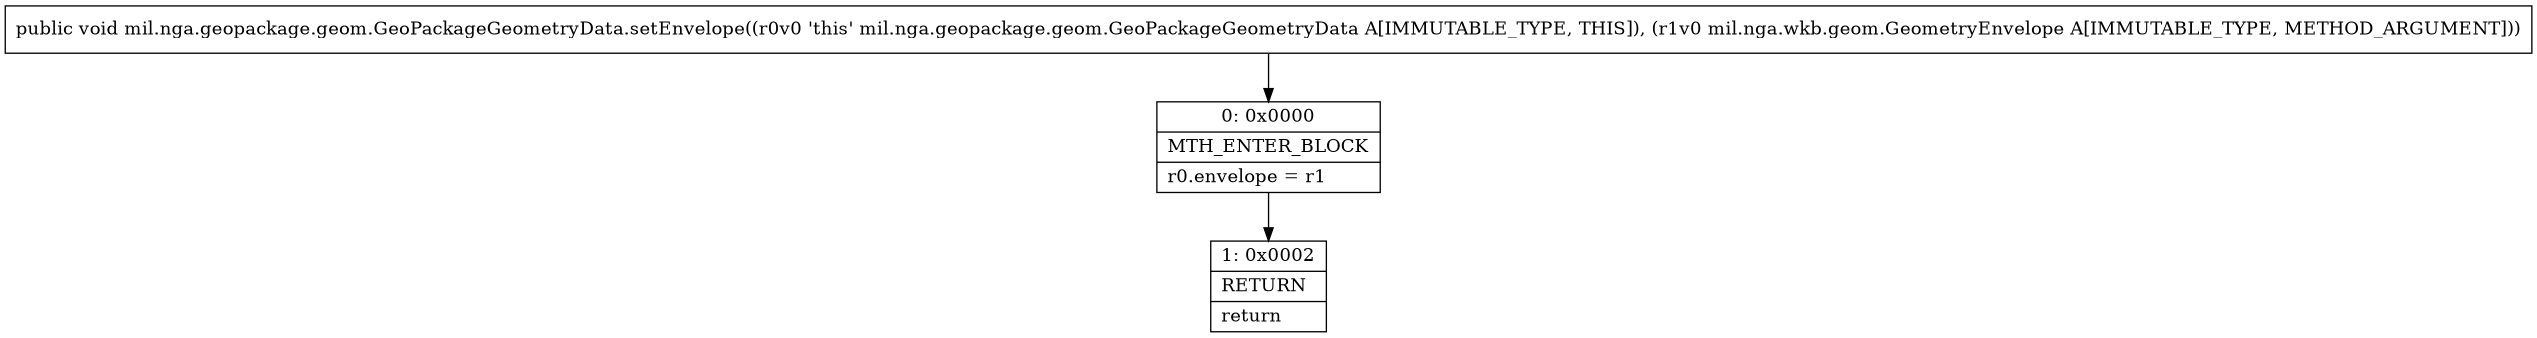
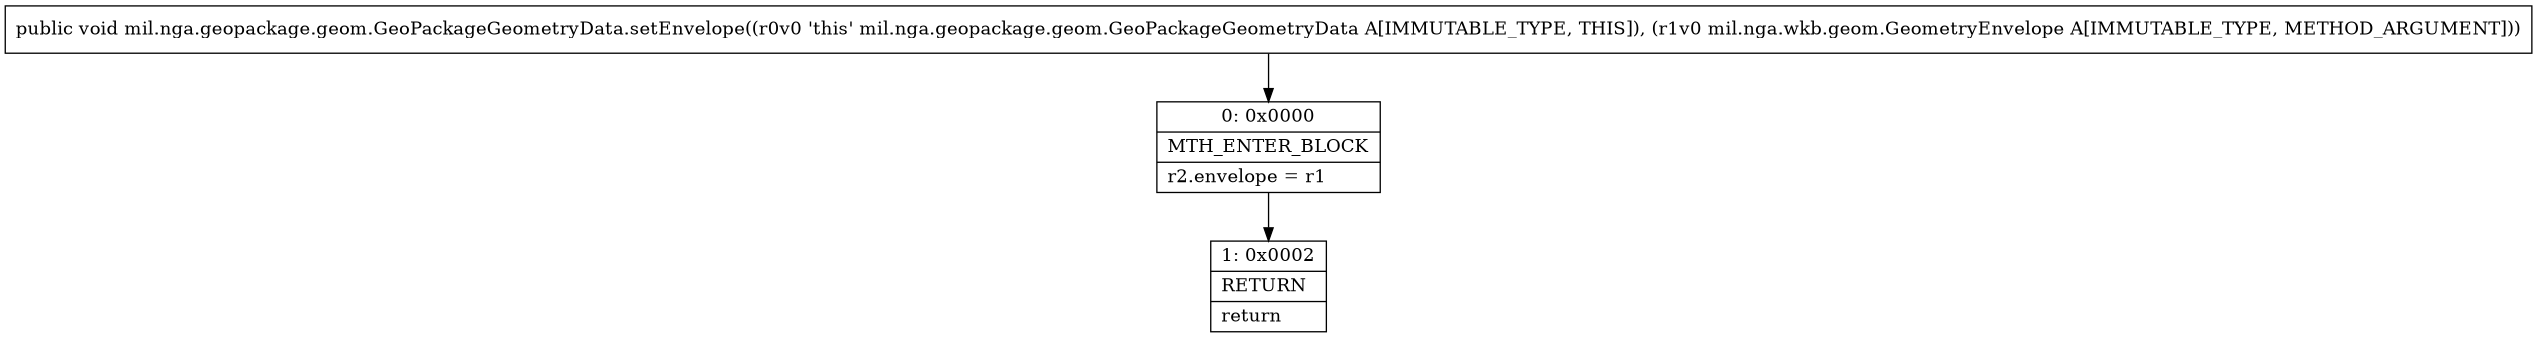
(1247, 177) -> (1247, 177)
